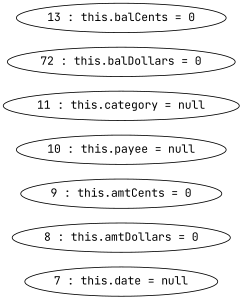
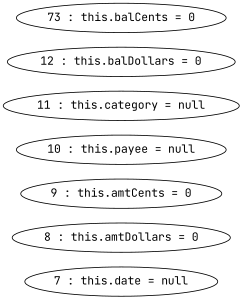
(121, 18) -> (121, 18)
(121, 62) -> (121, 62)
